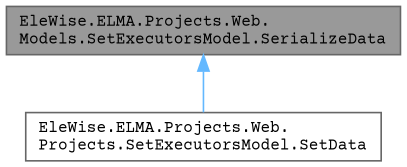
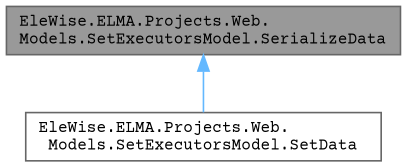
(203, 137) -> (203, 137)
